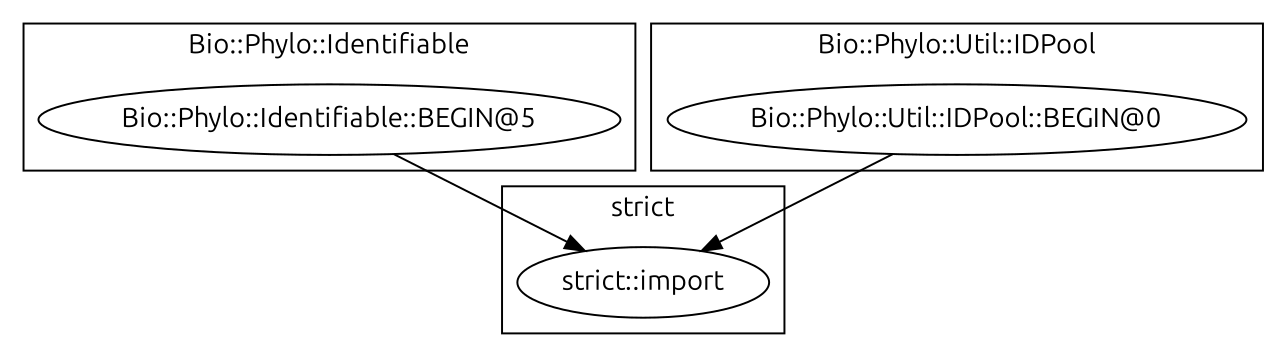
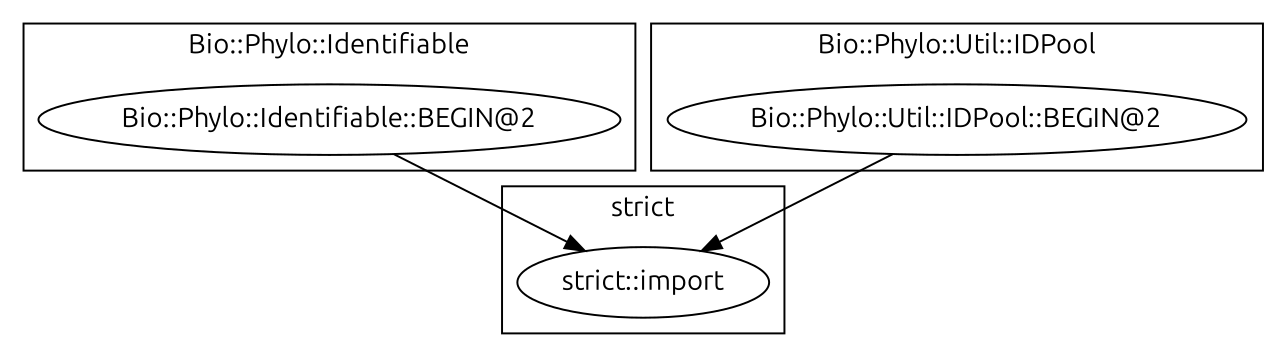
(329, 120) -> (329, 120)
(957, 120) -> (957, 120)
